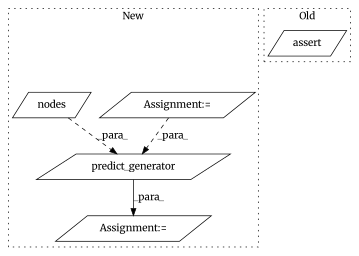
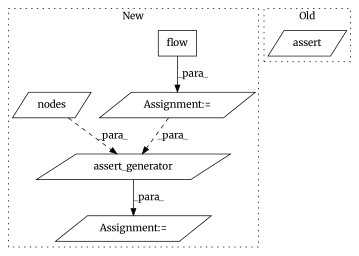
none -> (177, 43)
(133, 167) -> (133, 167)
